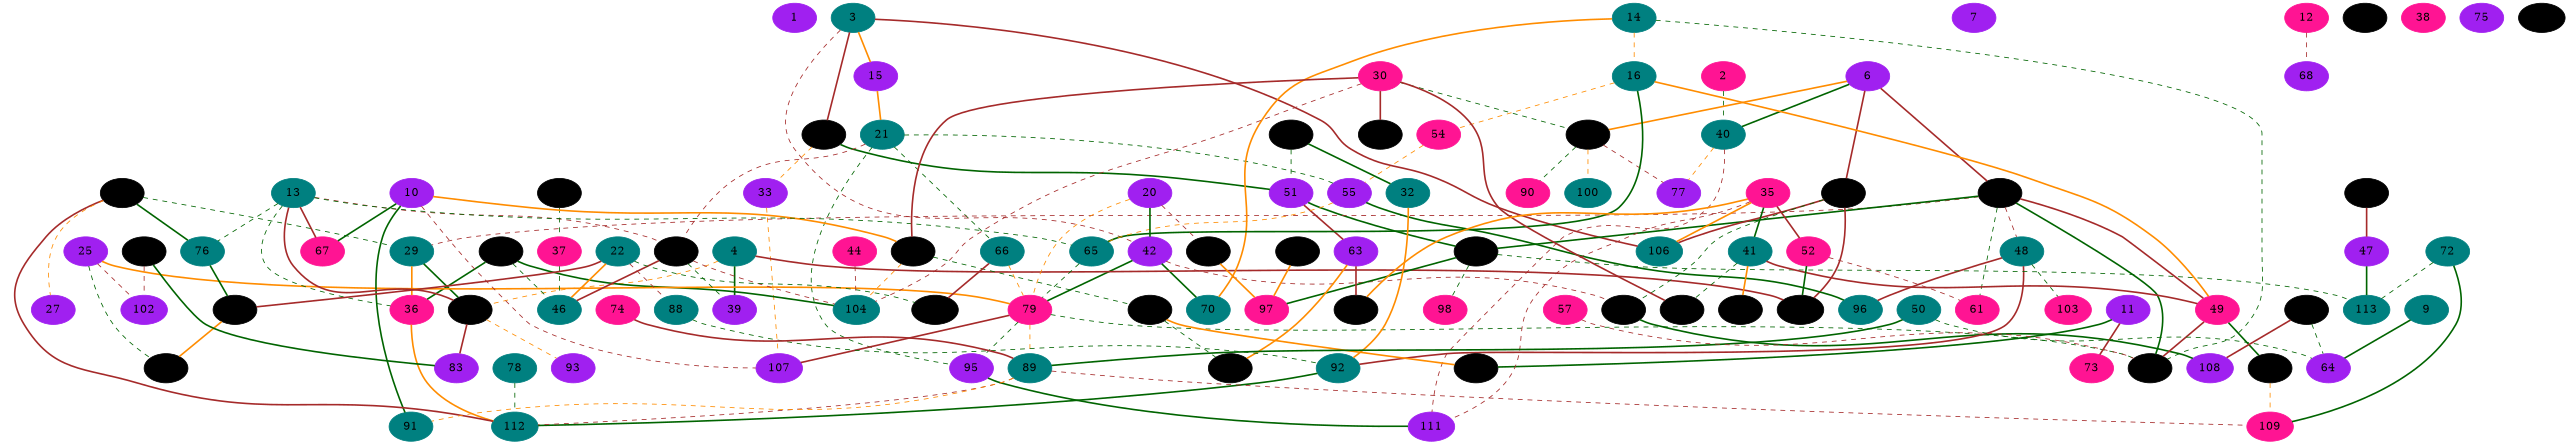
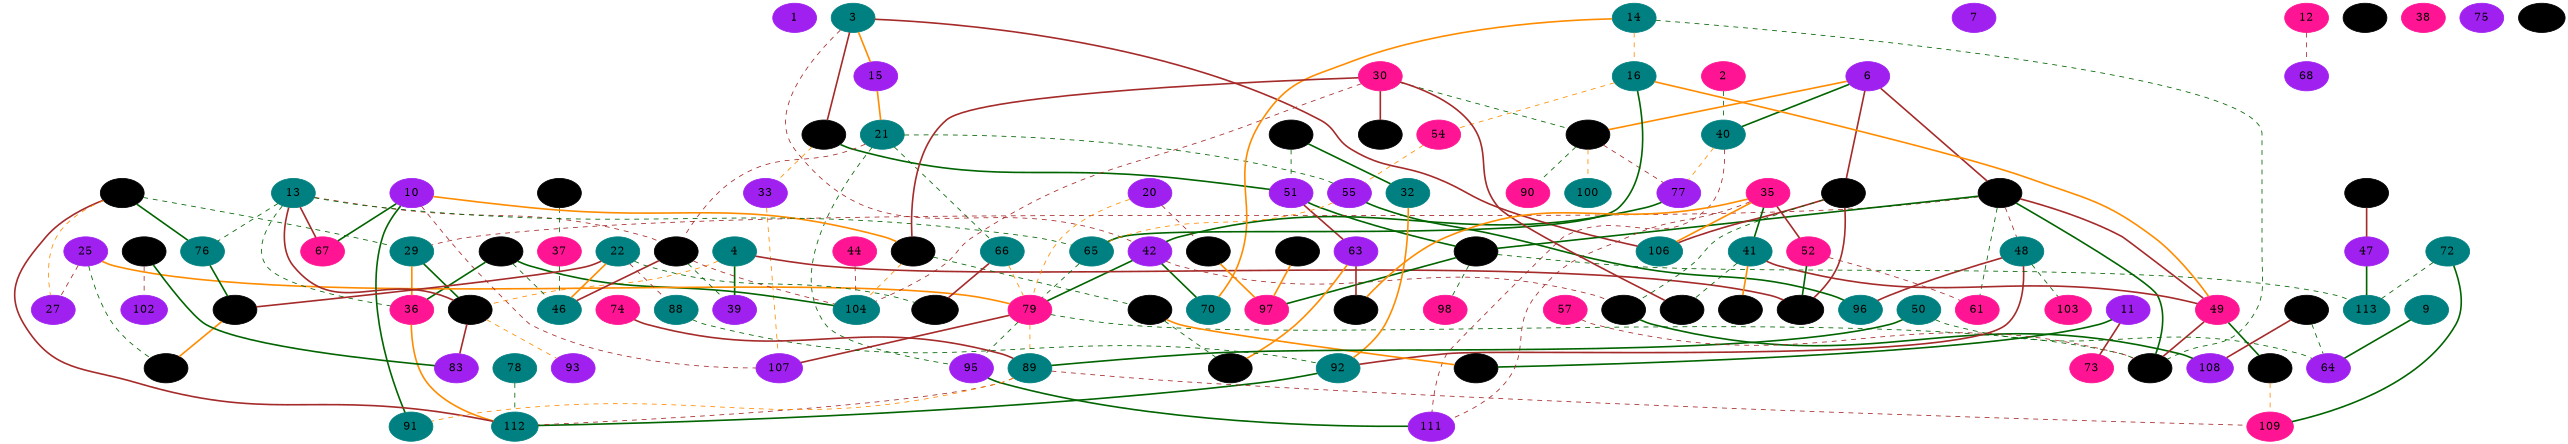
(1150, 222) -> (1414, 221)
(115, 280) -> (69, 281)
